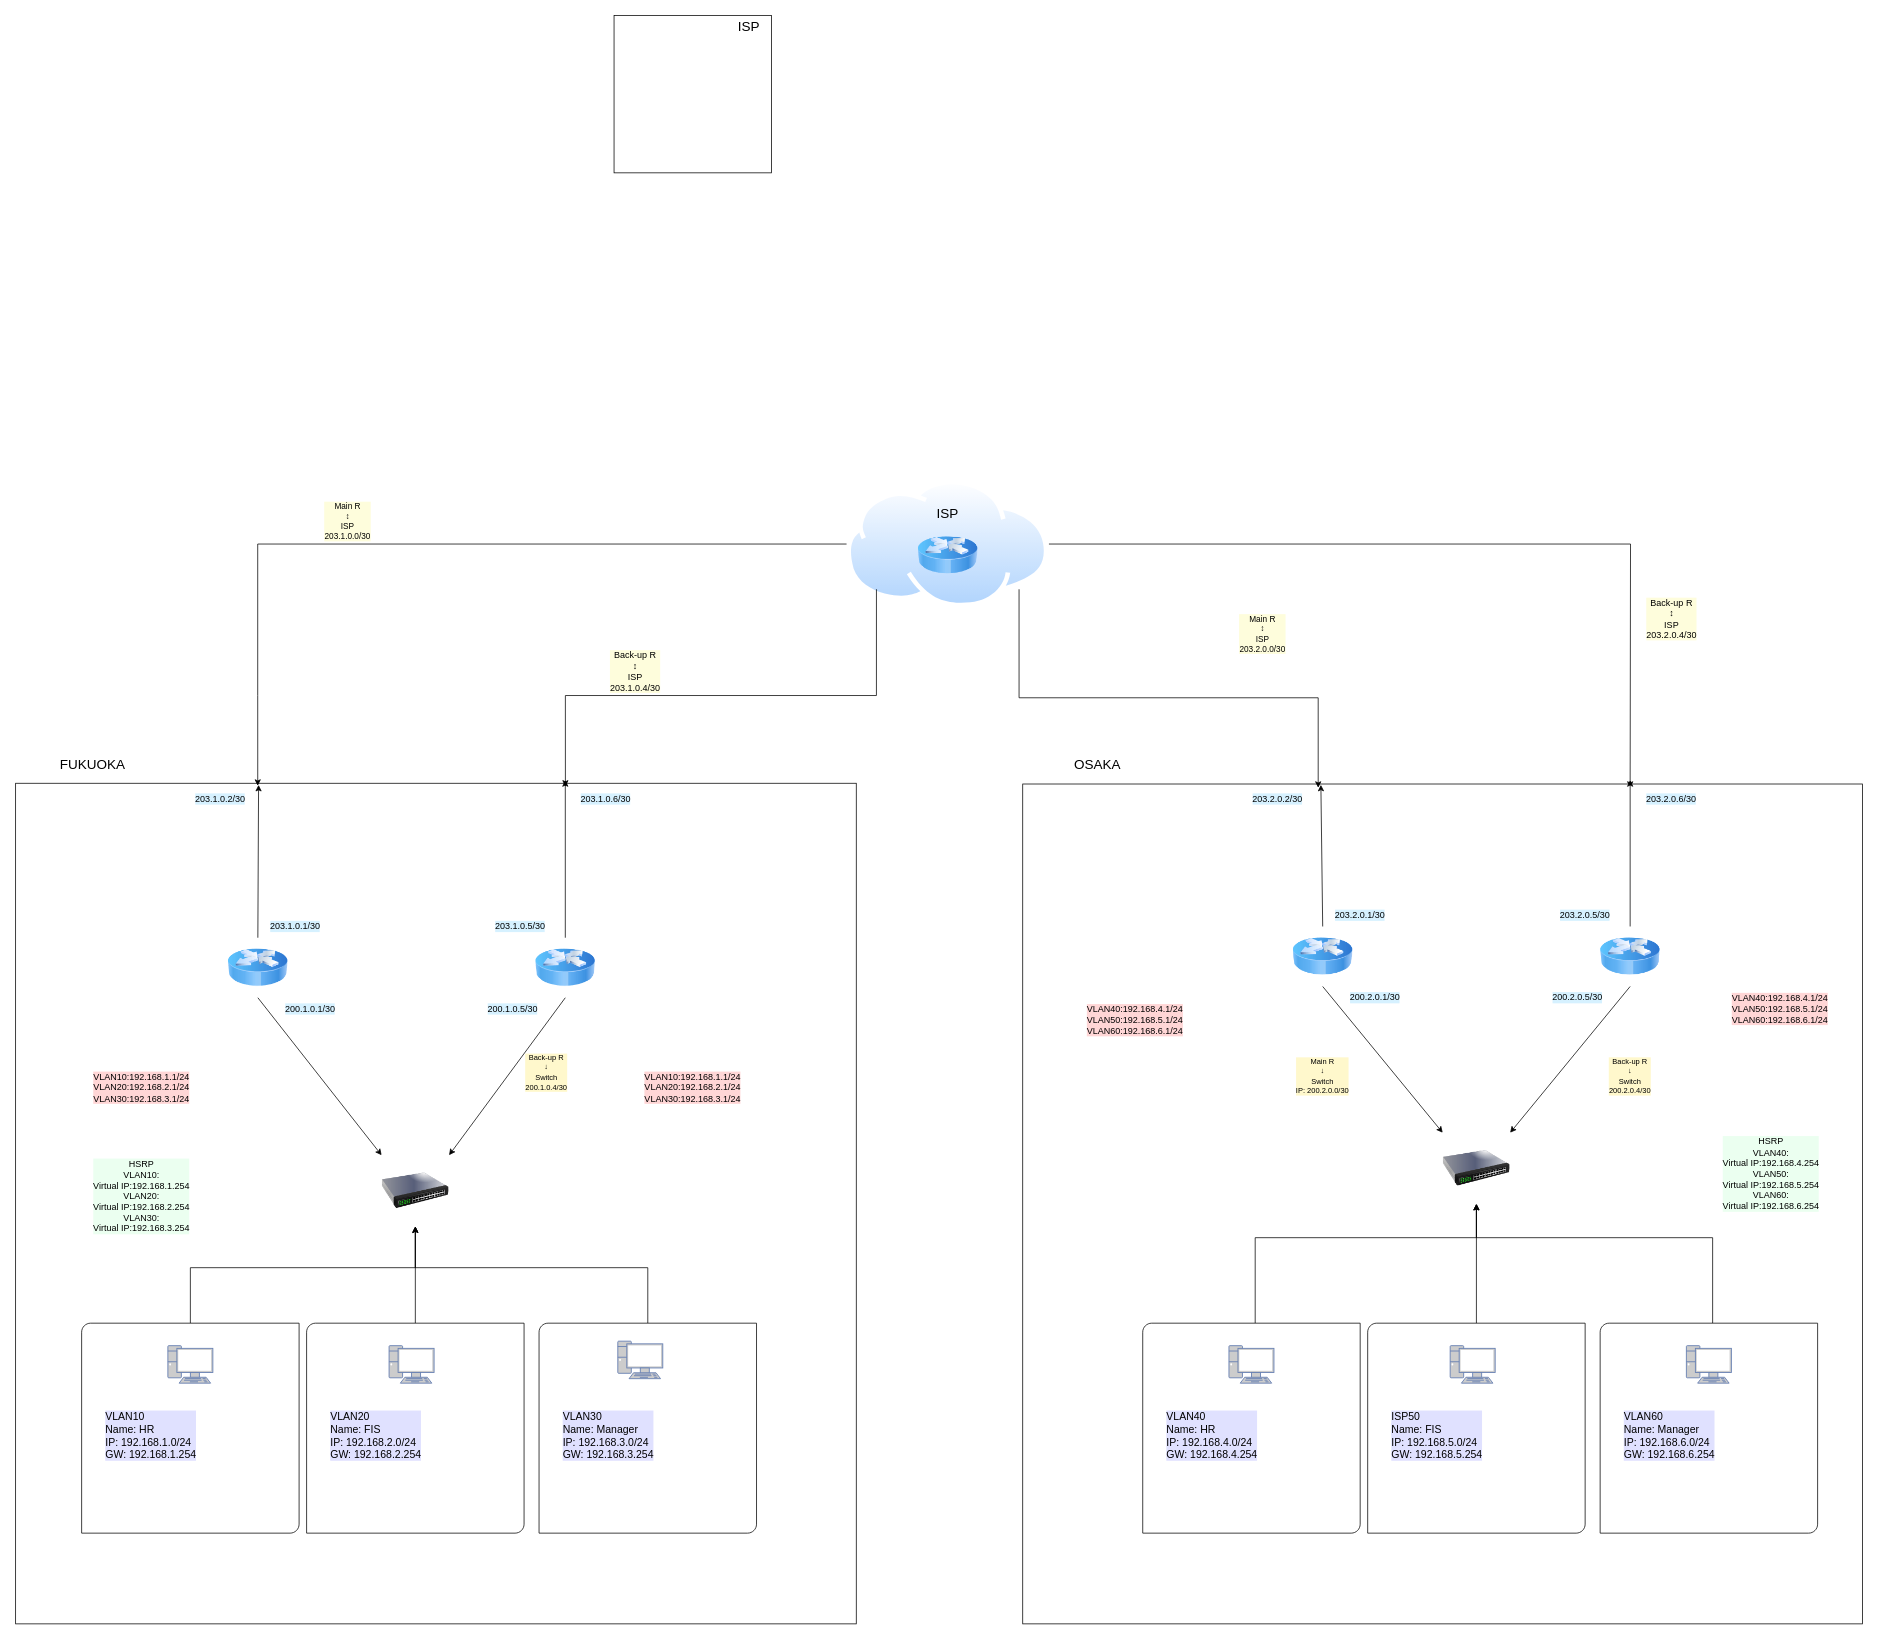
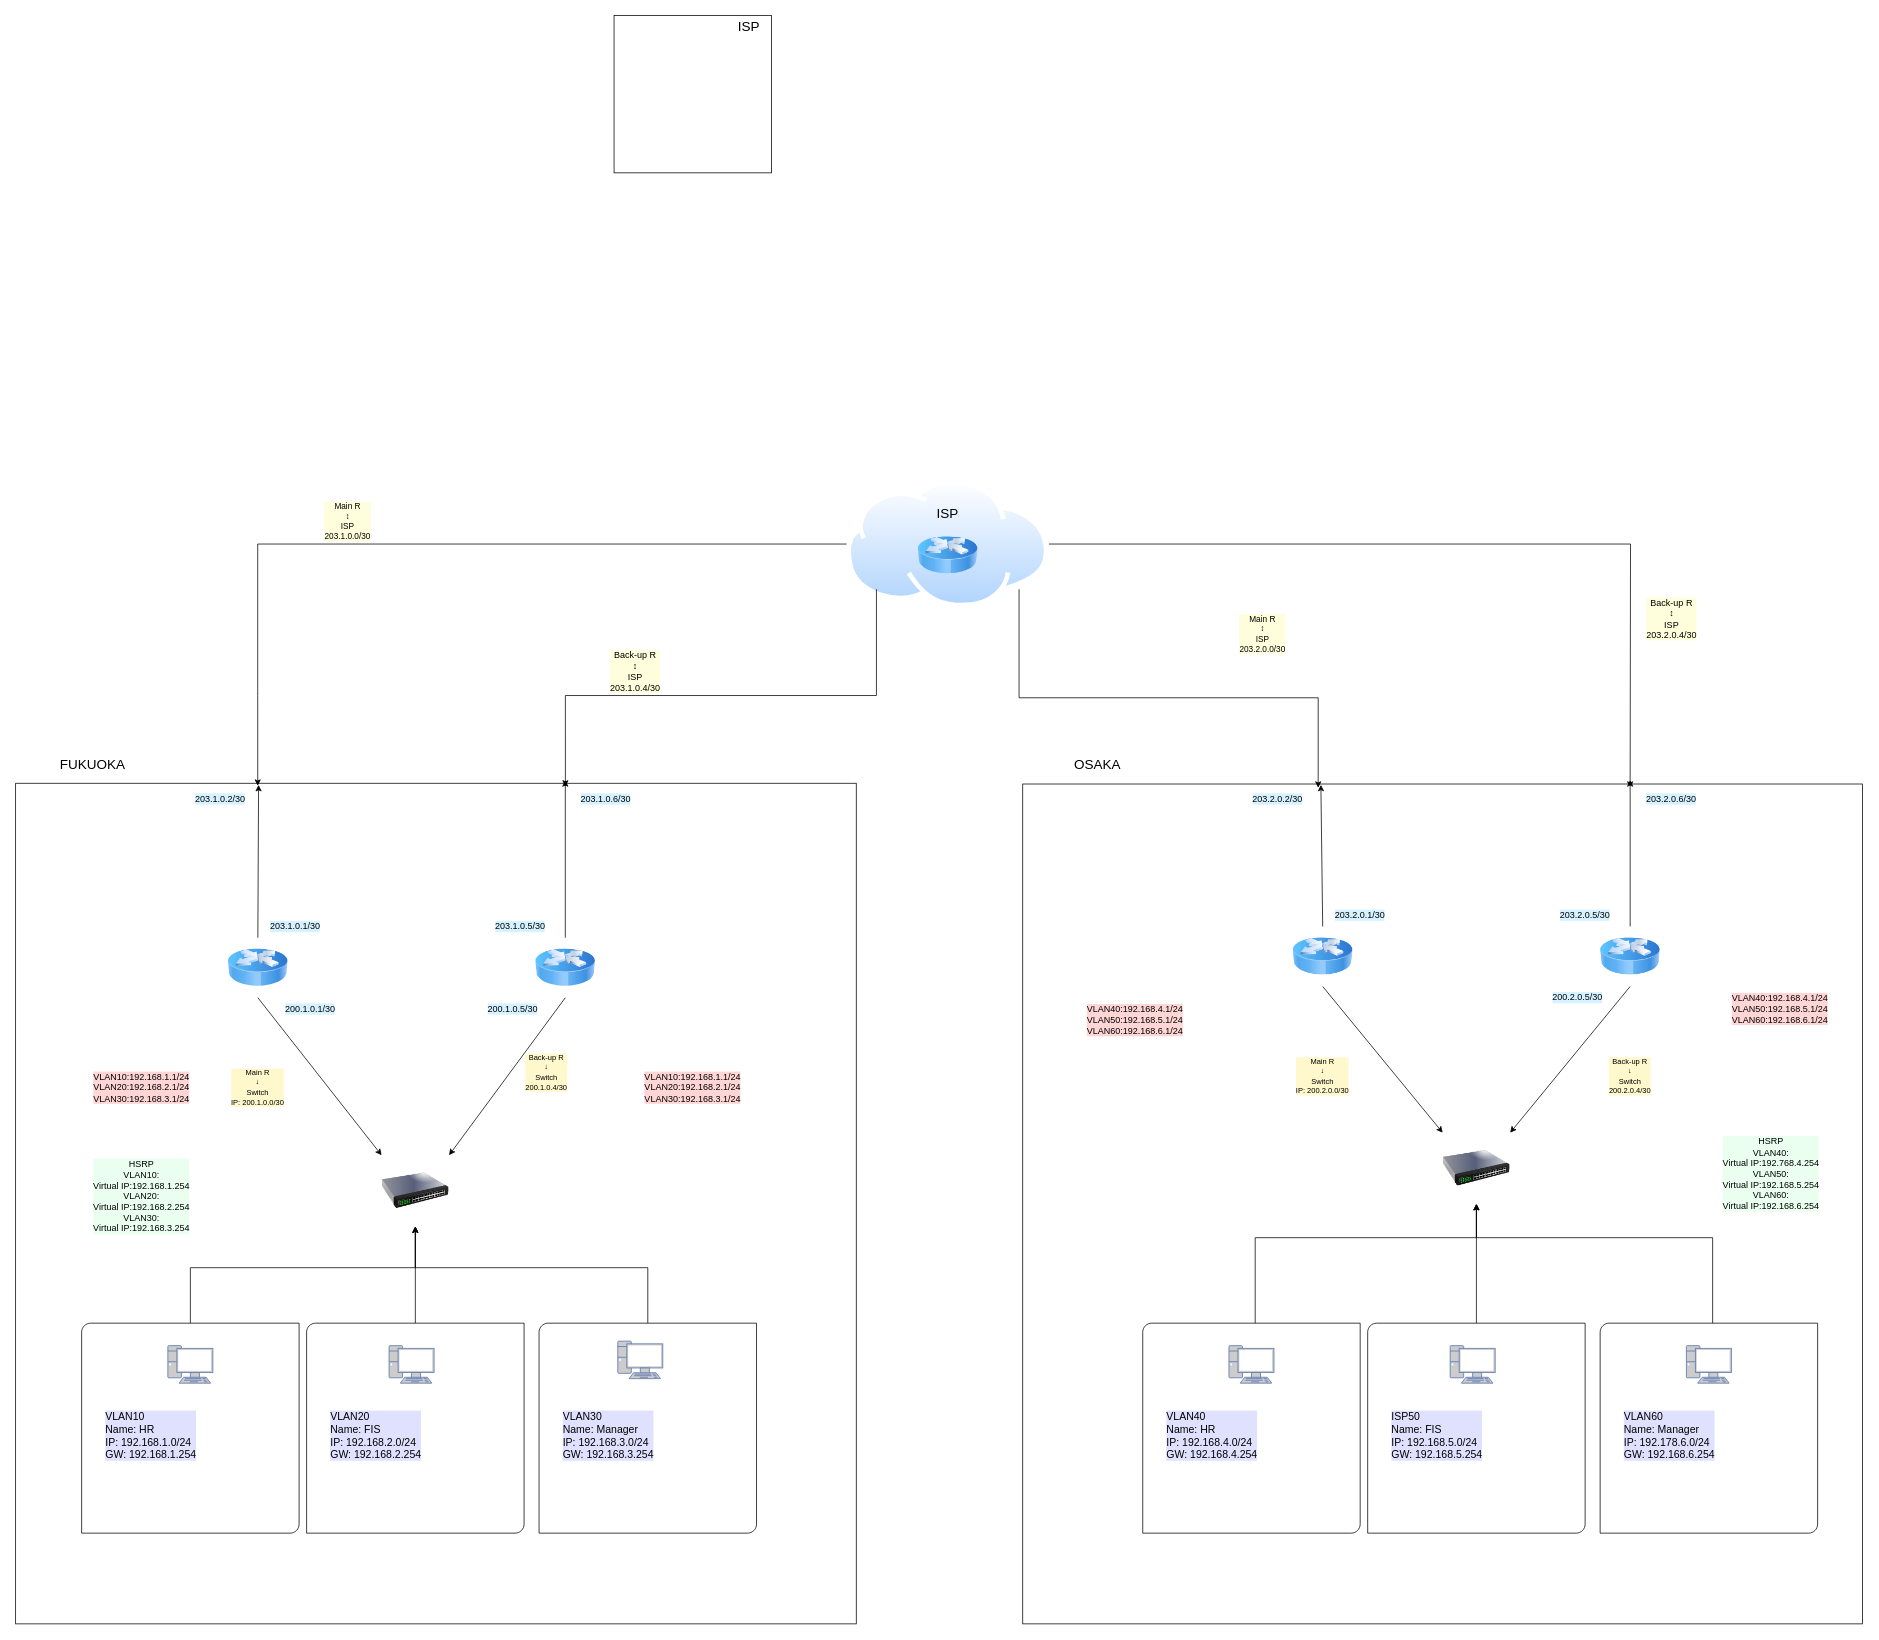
(1375, 998) -> none
none -> (258, 1088)
(1771, 1174) -> (1771, 1174)
(1670, 1436) -> (1670, 1436)
